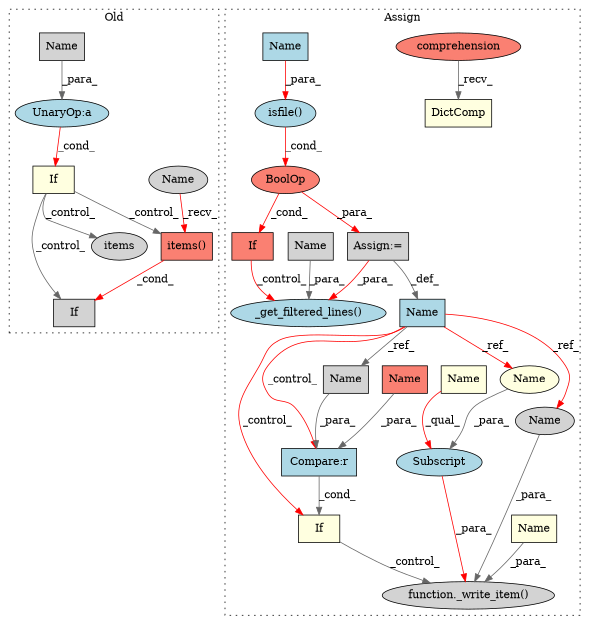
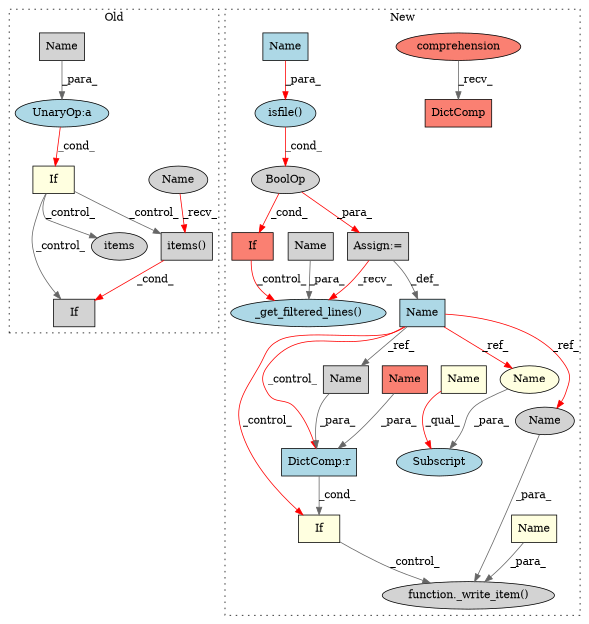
(403, 18) -> (403, 18)
(458, 113) -> (458, 113)
(285, 180) -> (285, 180)
(187, 246) -> (187, 246)
(375, 280) -> (375, 280)
(319, 462) -> (319, 462)
(453, 525) -> none
